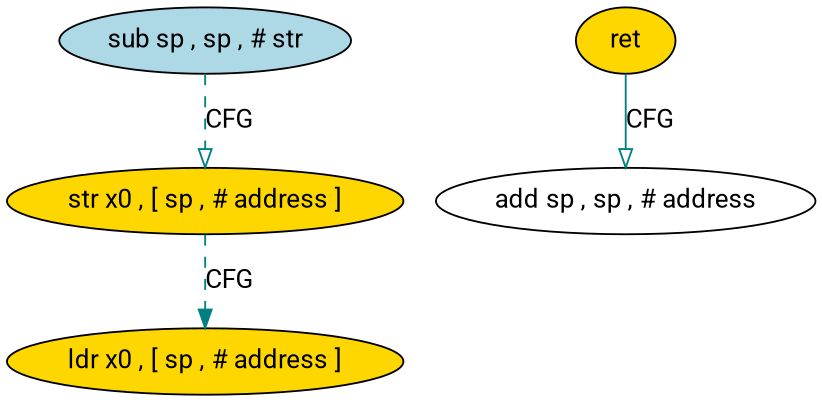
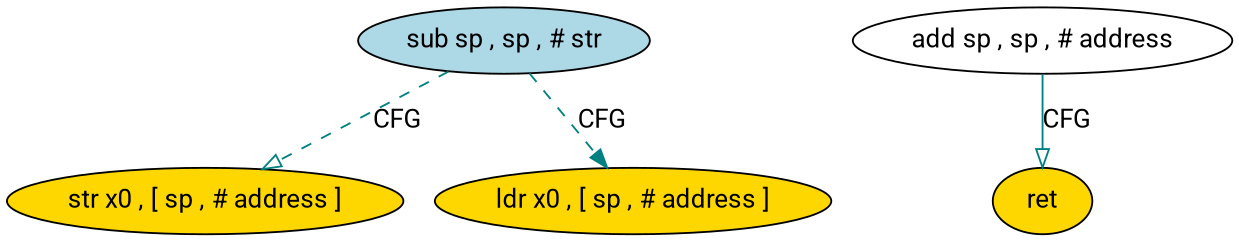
(626, 112) -> (1043, 112)
(205, 272) -> (562, 113)
